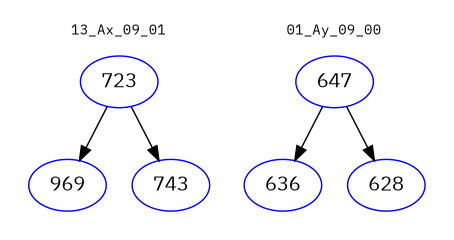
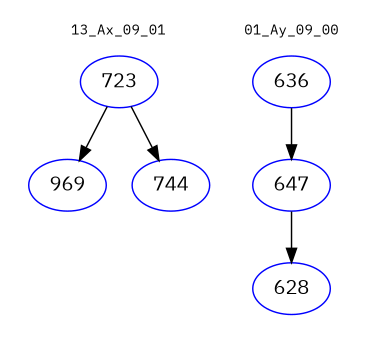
(312, 127) -> (292, 127)
(171, 185) -> (171, 185)
